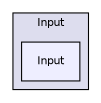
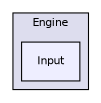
(51, 23) -> (51, 23)
